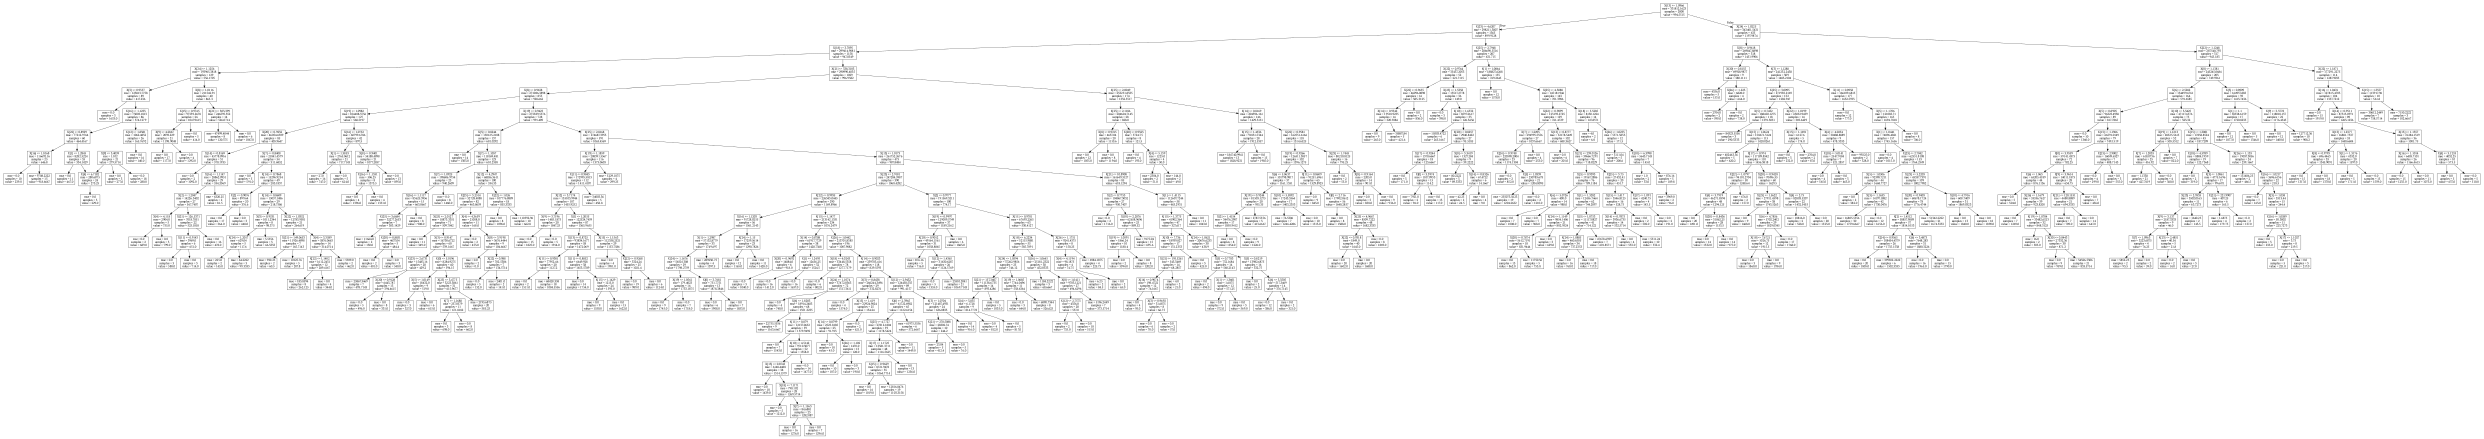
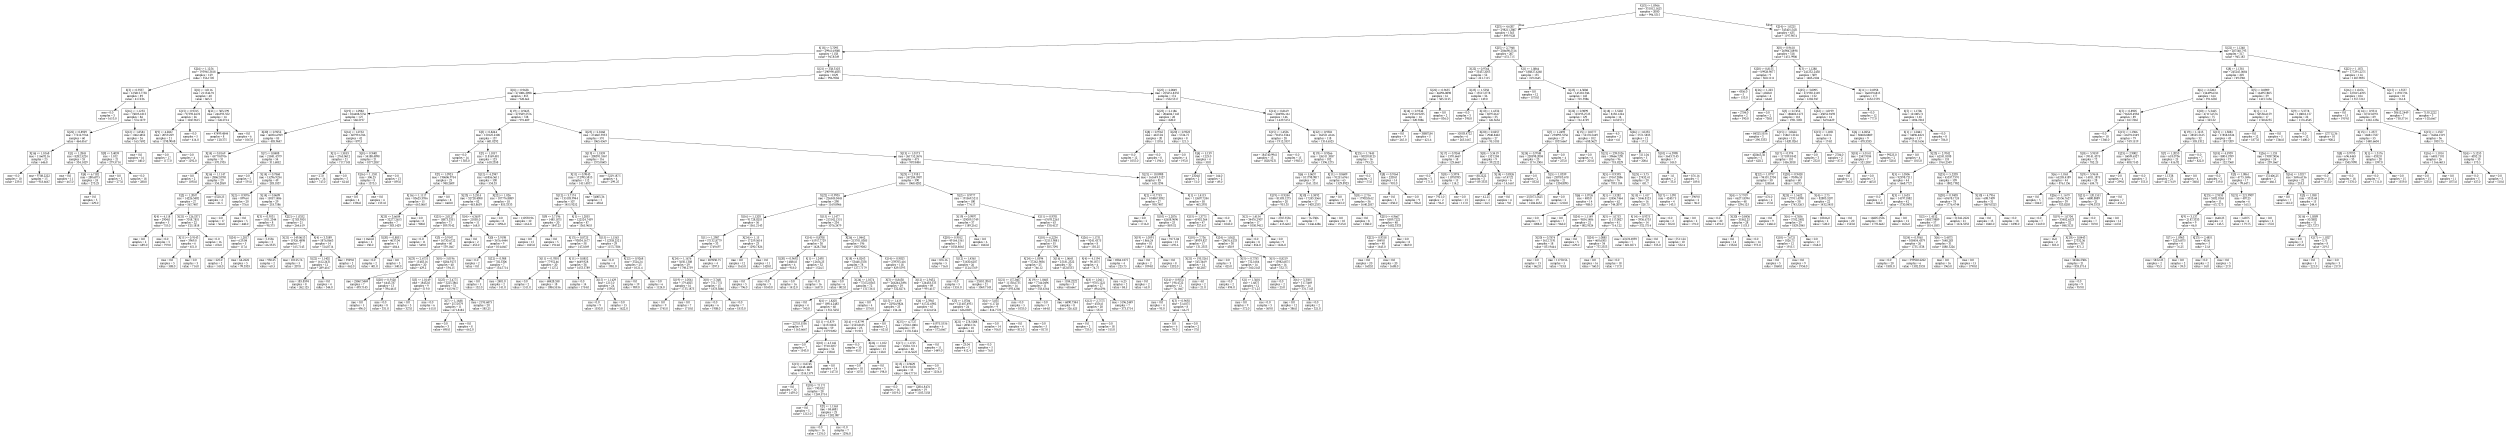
(1712, 95) -> (1739, 95)
(1479, 200) -> (1504, 200)
(2056, 253) -> (2075, 273)
none -> (739, 284)
